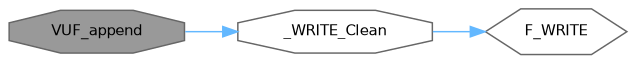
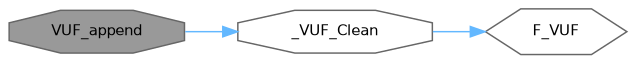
(335, 32) -> (335, 32)
(556, 32) -> (556, 32)
